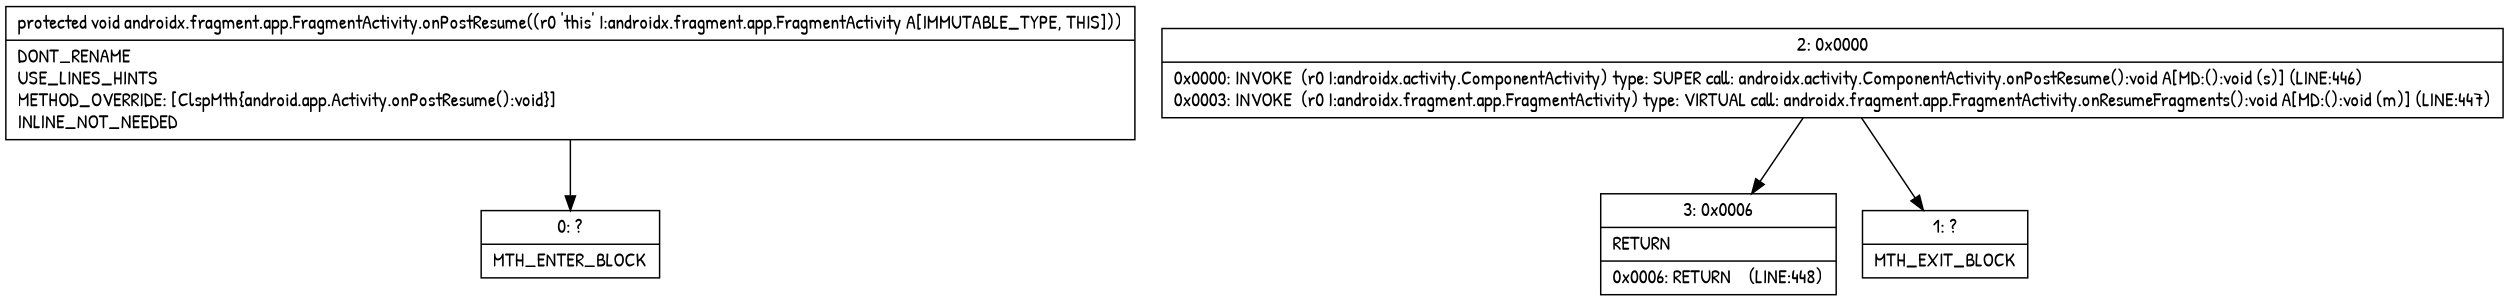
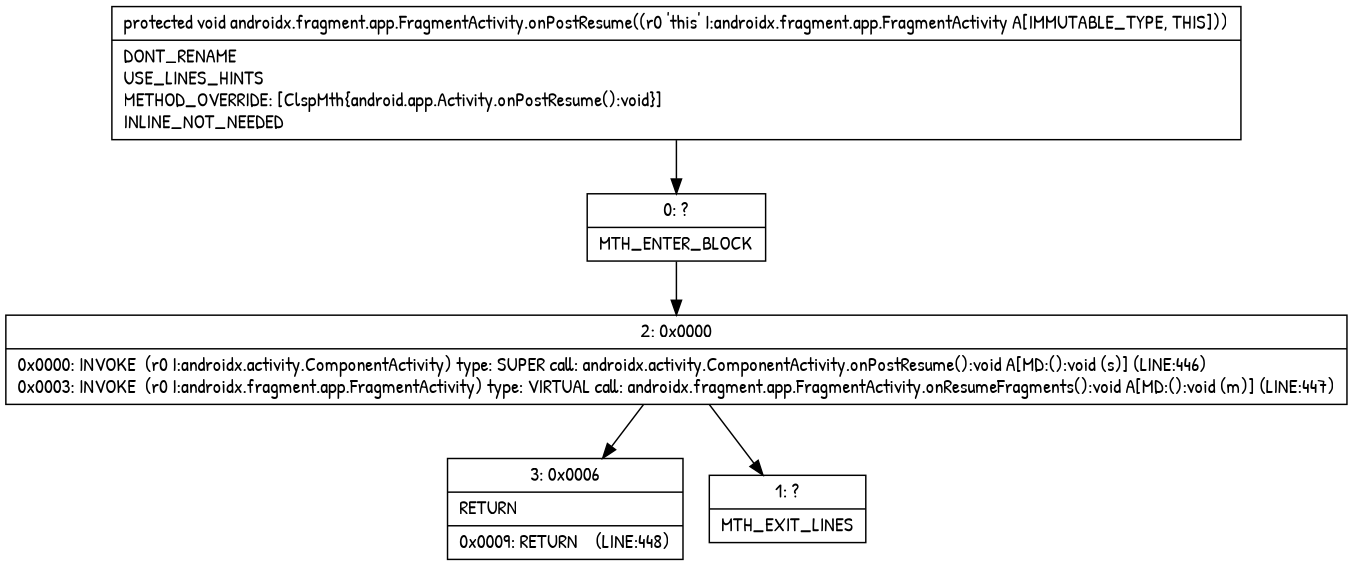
(1945, 260) -> (788, 525)
(1718, 277) -> (565, 542)
none -> (676, 281)
